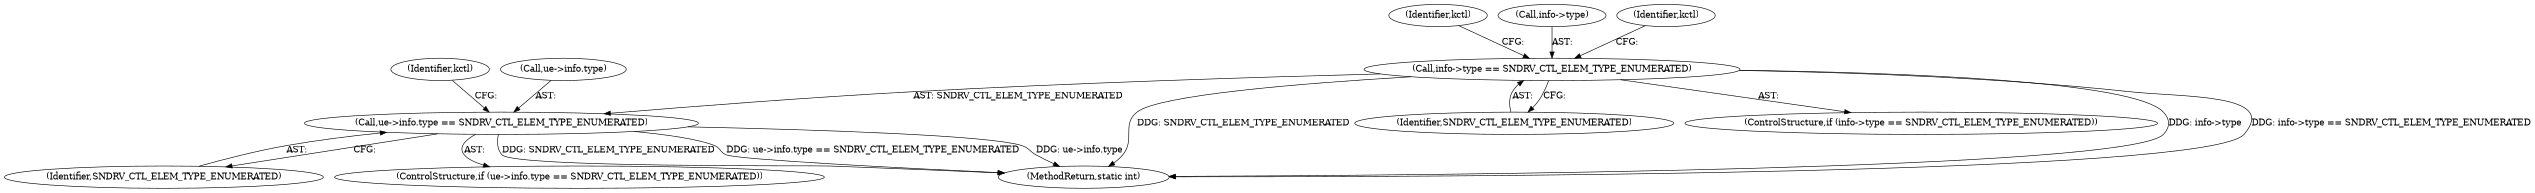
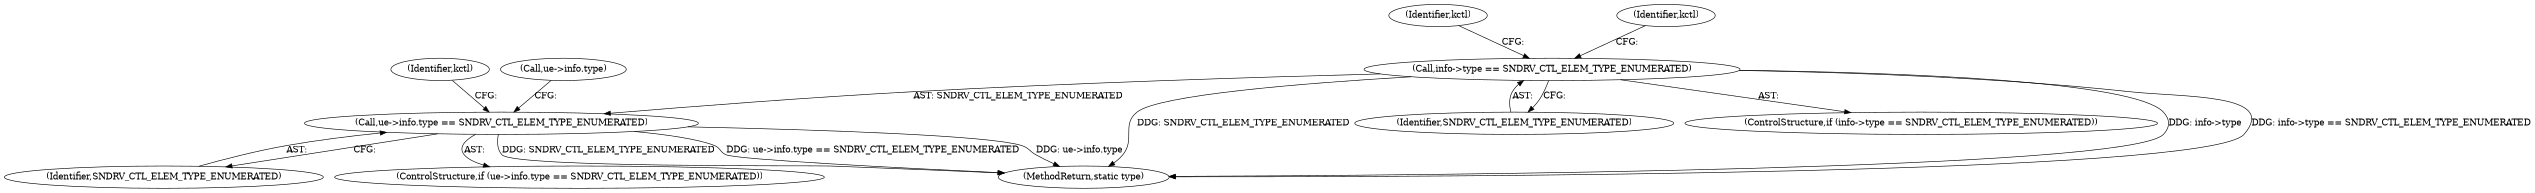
(1552, 15) -> none
(547, 96) -> (547, 96)
(1084, 177) -> (1084, 177)
